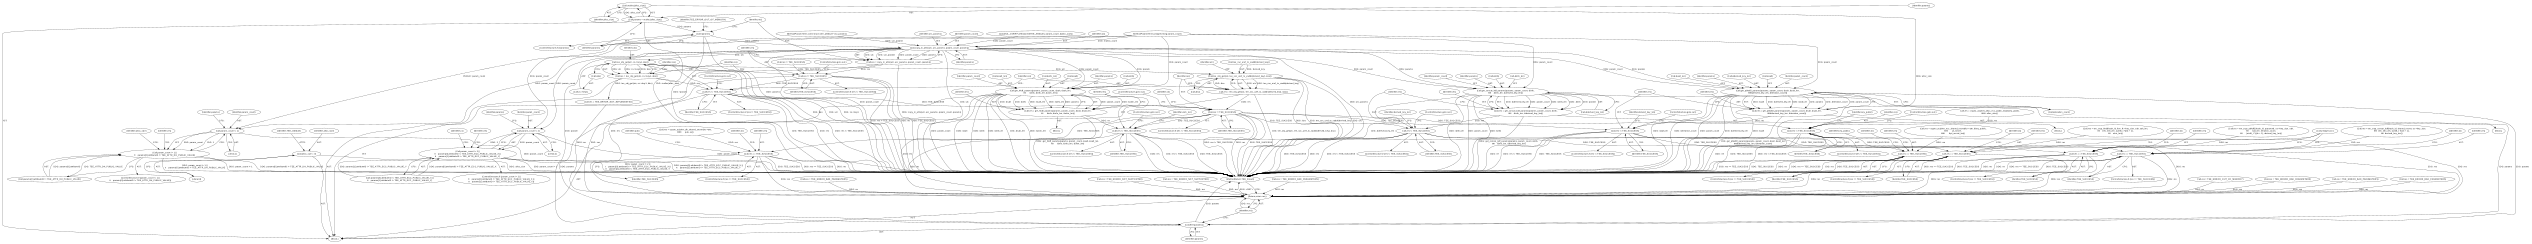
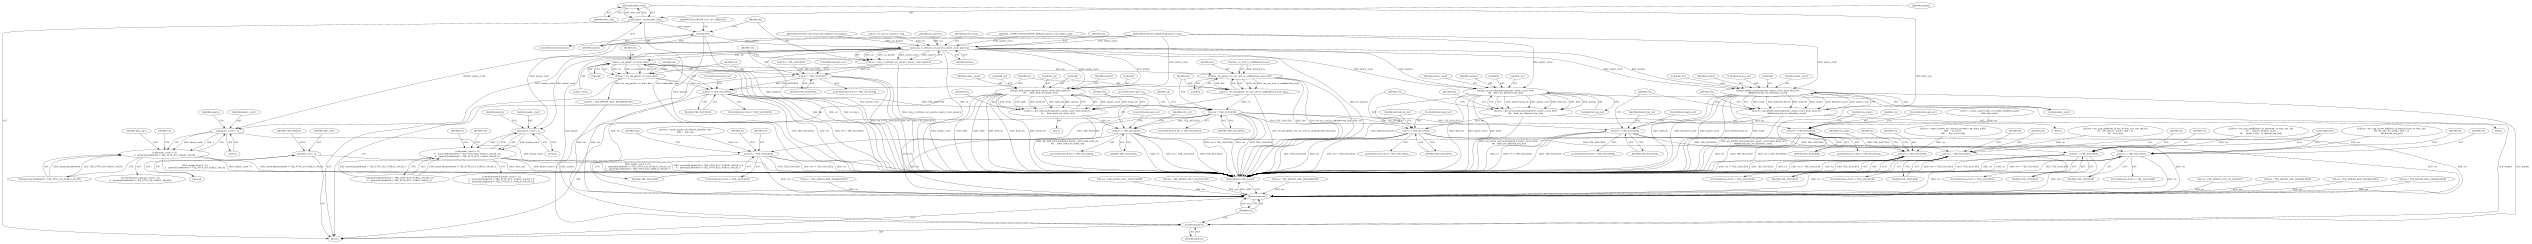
none -> (886, 34)
(938, 41) -> (938, 41)
(588, 83) -> (594, 66)
(745, 160) -> none
(1209, 198) -> none
